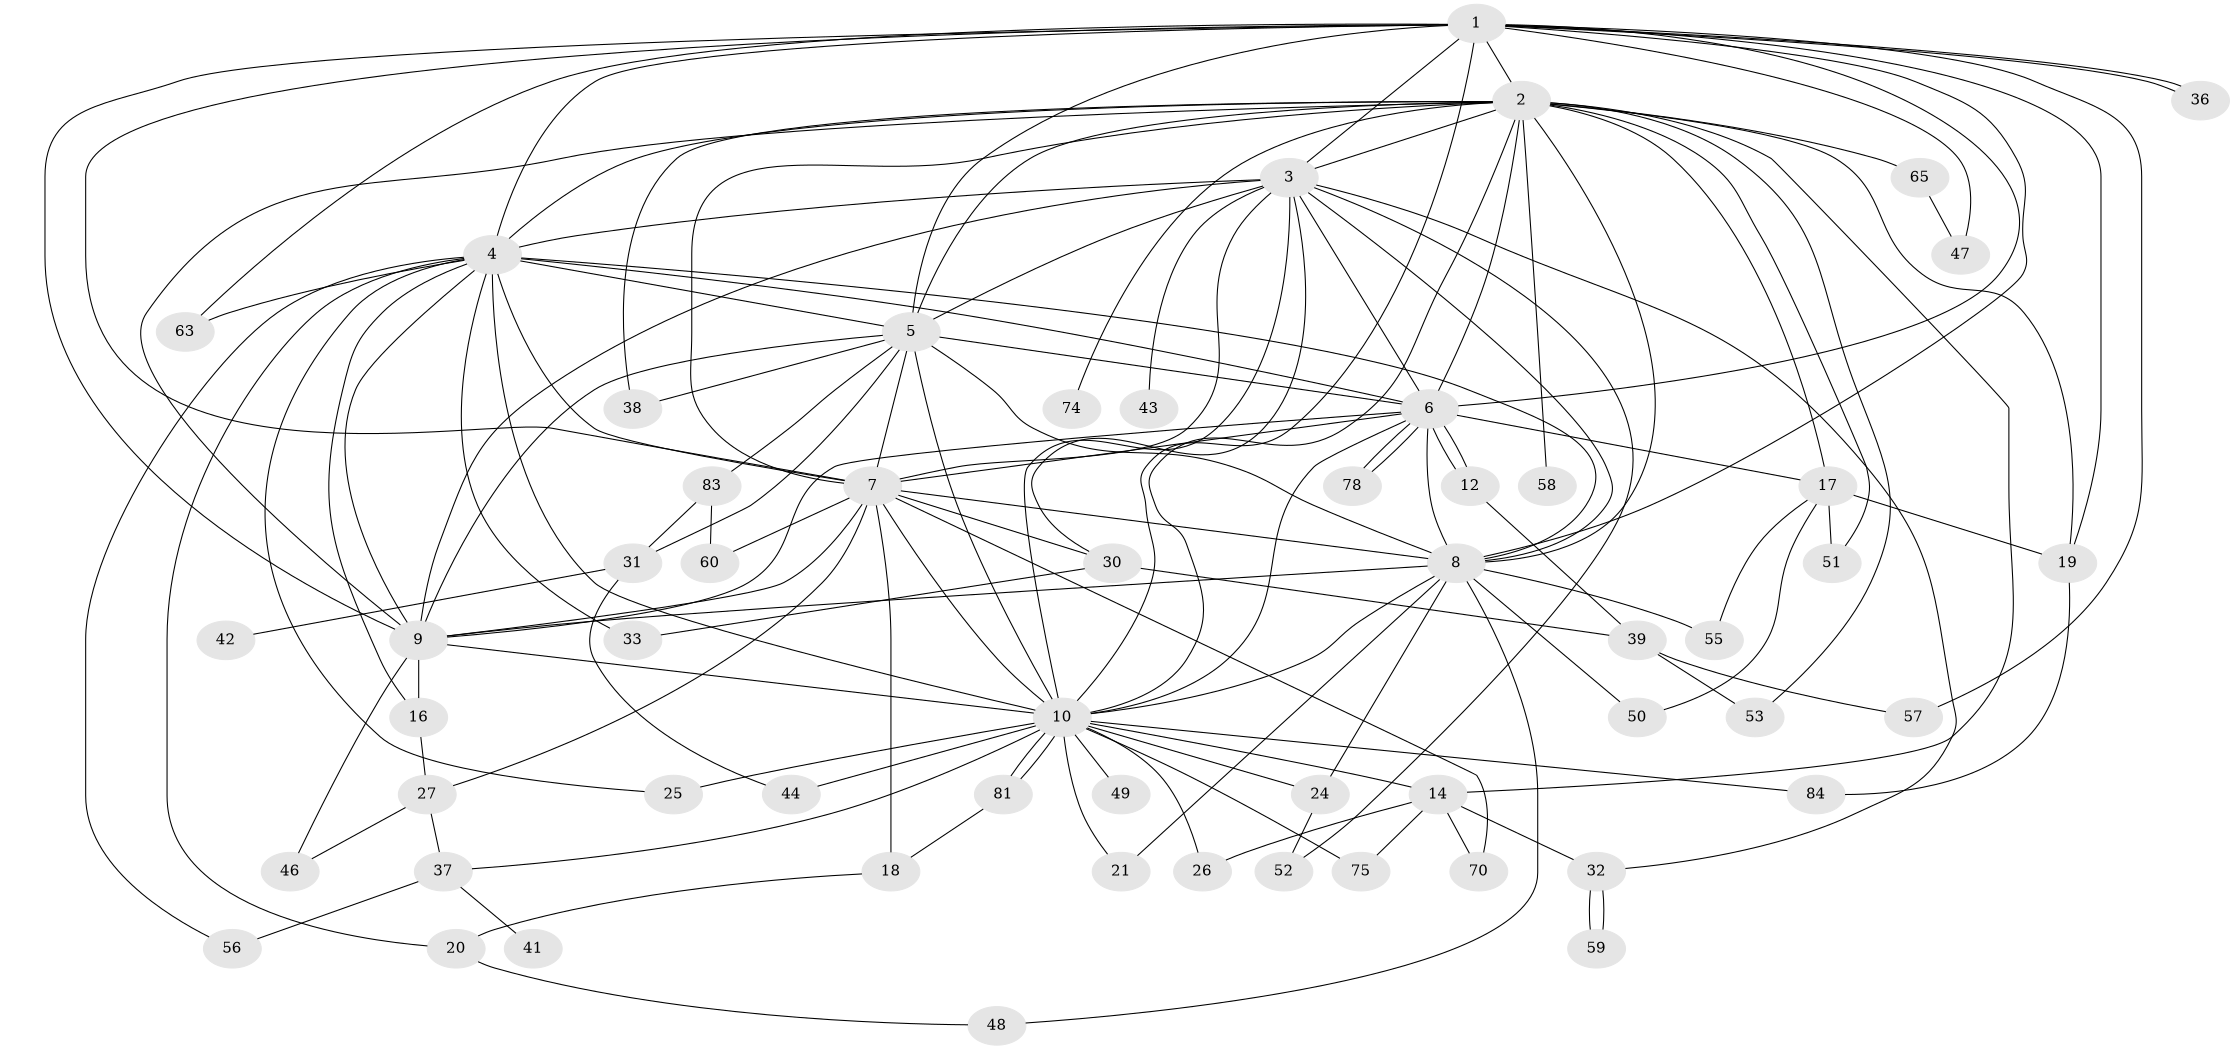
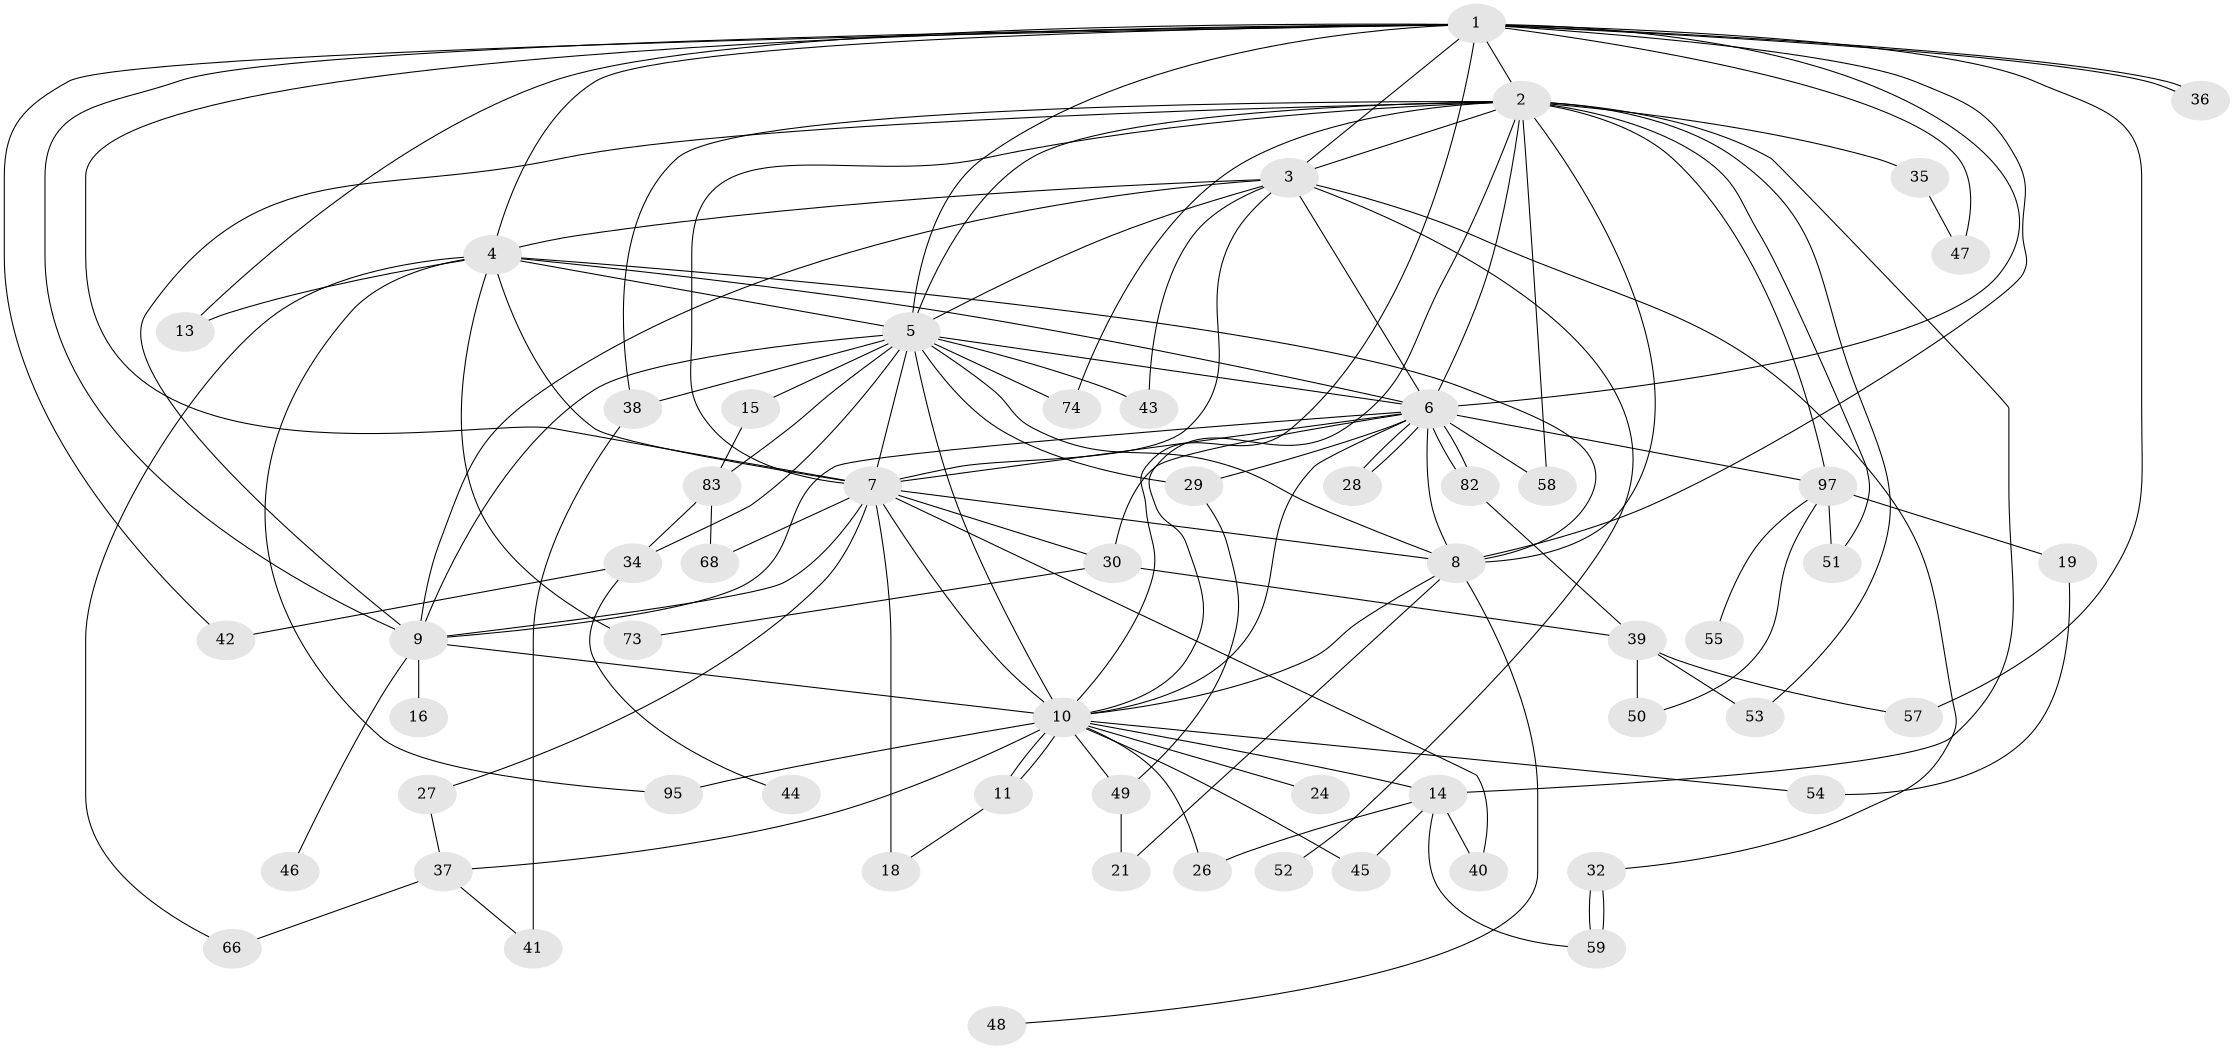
(2004, 94) -> (239, 62)
(987, 114) -> none
(1920, 178) -> (1920, 178)
(1894, 243) -> none
(185, 332) -> (185, 332)
none -> (1033, 364)
none -> (992, 371)
(1534, 378) -> none
none -> (751, 409)
(348, 417) -> none
none -> (1489, 448)
(1045, 452) -> none
(1215, 453) -> (1201, 452)
(331, 459) -> none
none -> (1194, 486)
(1352, 486) -> (1352, 486)
(1470, 486) -> (1470, 486)
(1828, 486) -> (1828, 486)
(633, 563) -> (633, 563)
(710, 563) -> (710, 563)
(961, 595) -> none
(1605, 599) -> none
(634, 601) -> none
(633, 640) -> (633, 640)
(1547, 640) -> (1637, 679)
none -> (533, 668)
(1388, 679) -> none
(422, 749) -> none
(927, 756) -> none
(674, 795) -> (674, 795)
(1003, 795) -> (1003, 795)
(1816, 795) -> (1816, 795)
(1077, 799) -> (1121, 833)
(1306, 825) -> none
(359, 833) -> none
(1517, 833) -> (1463, 913)
(1361, 872) -> (1361, 872)
(1479, 872) -> (1479, 872)
(232, 949) -> (232, 949)
(456, 949) -> none
